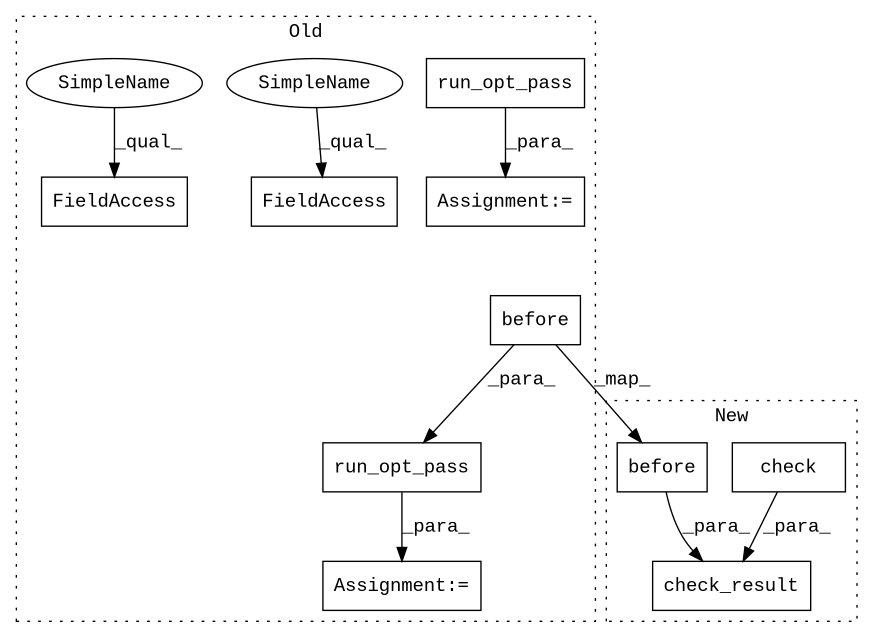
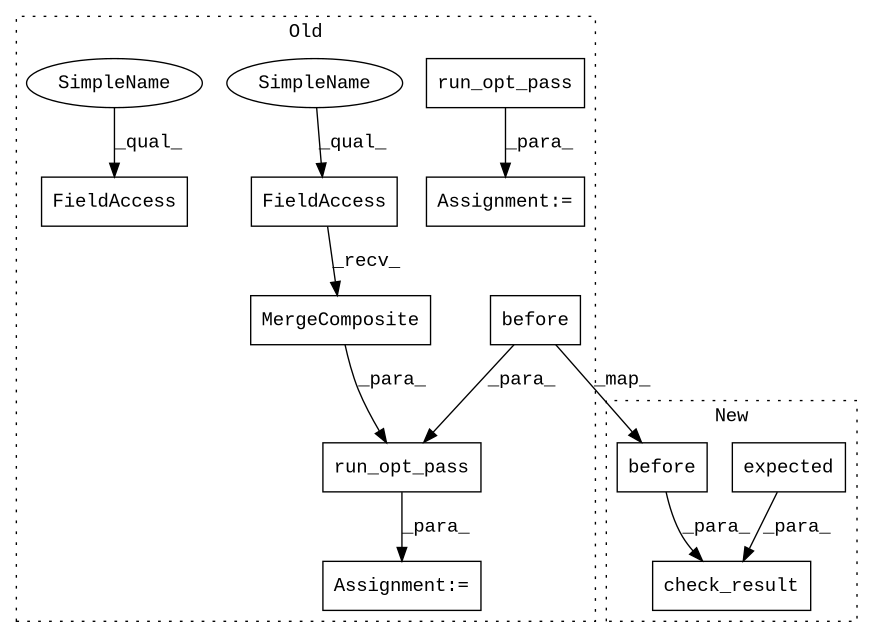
none -> (341, 320)
(789, 467) -> (789, 467)
